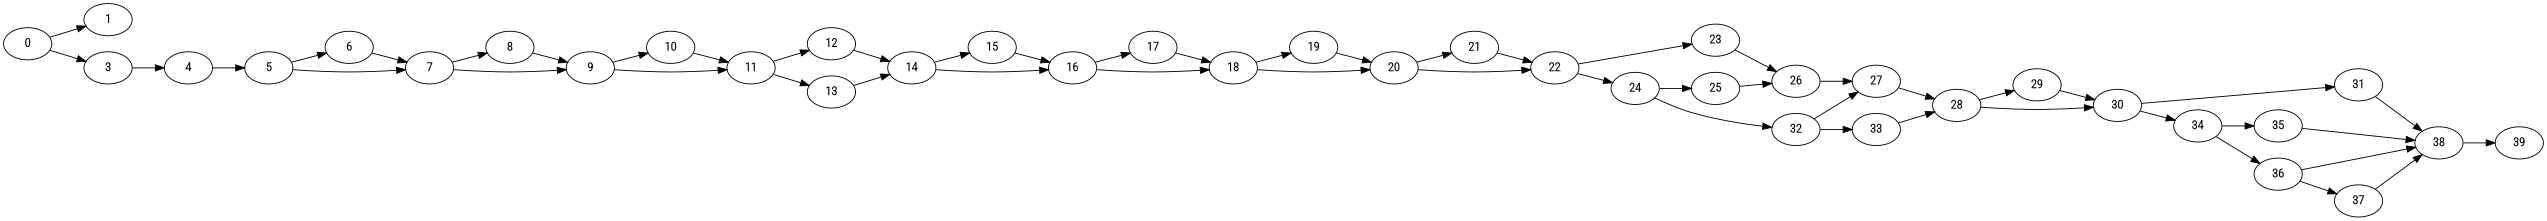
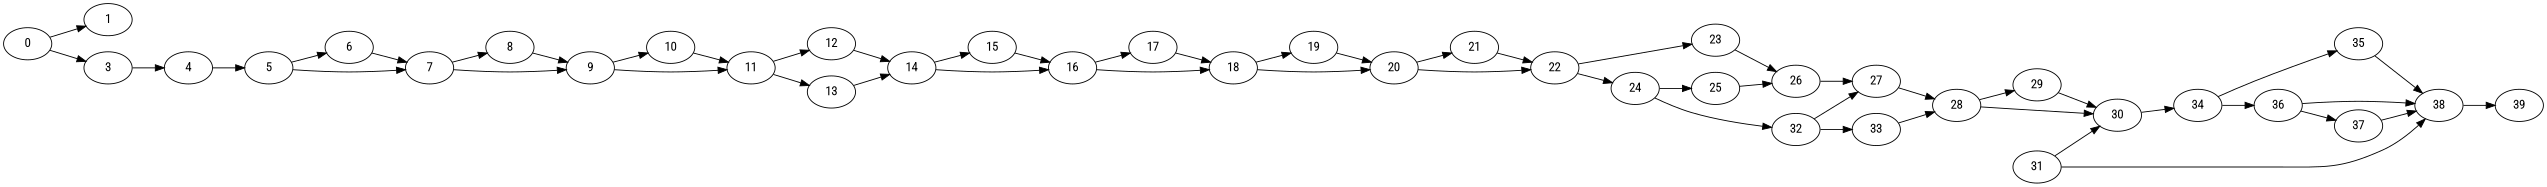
(2234, 95) -> (2074, 143)
